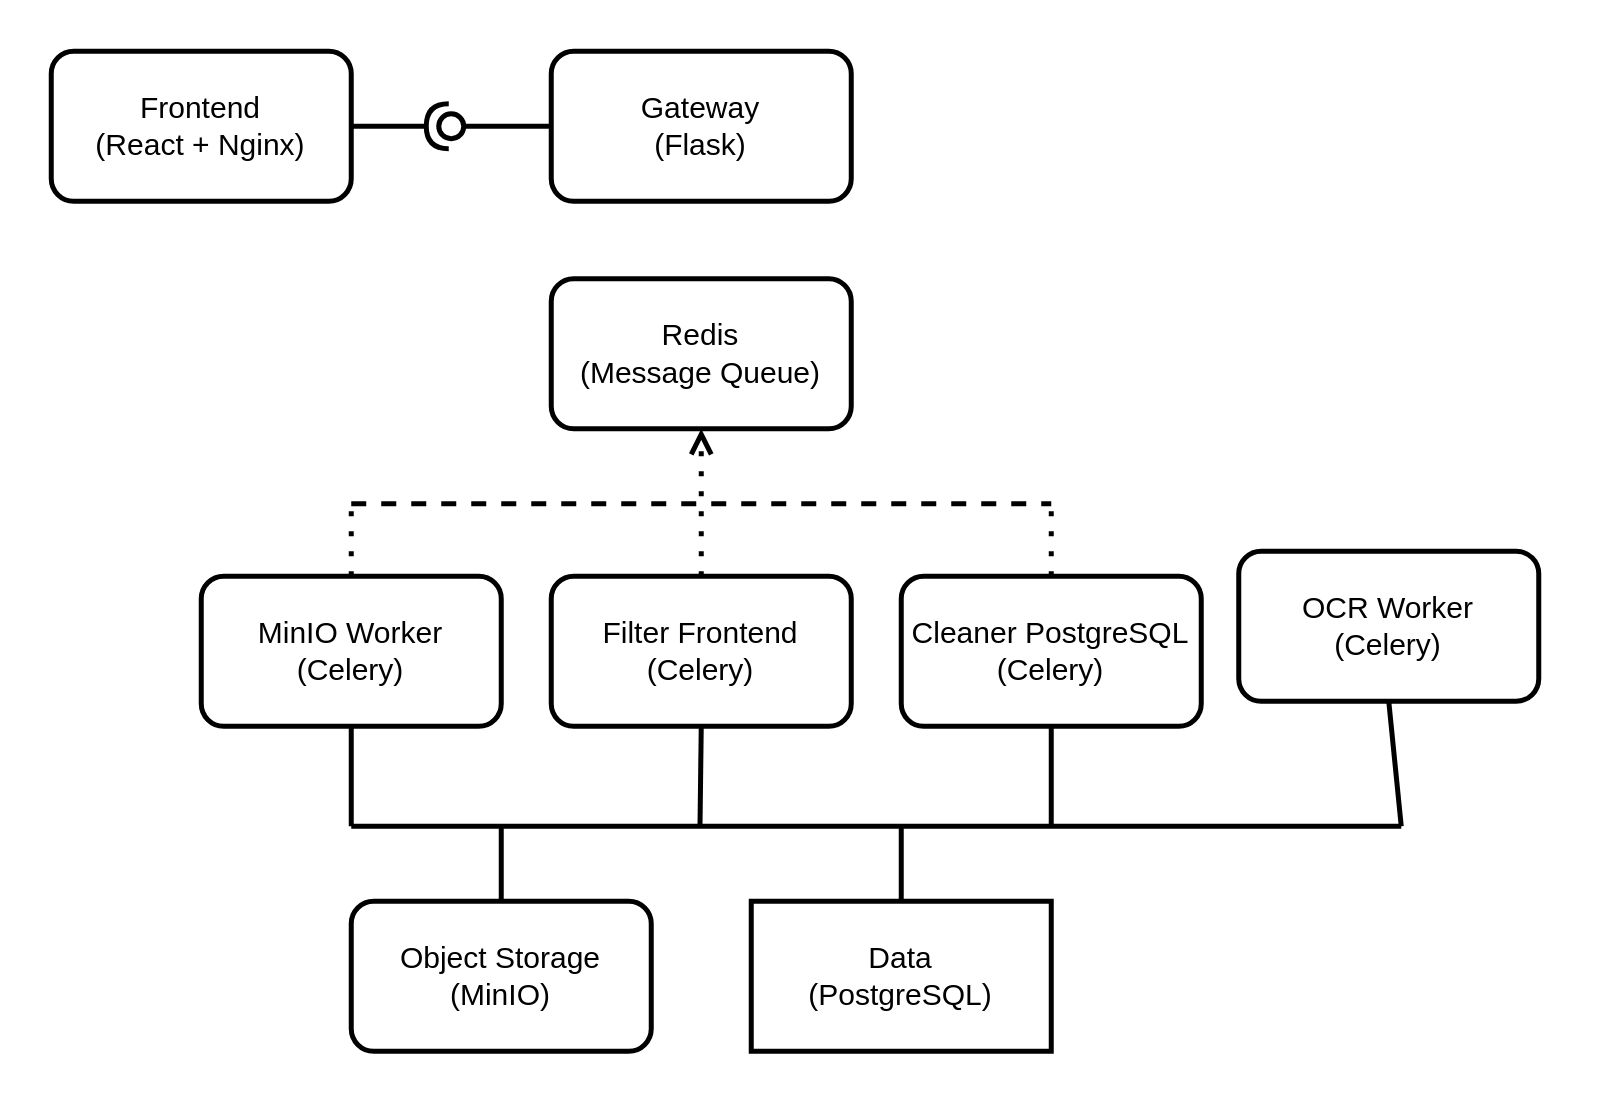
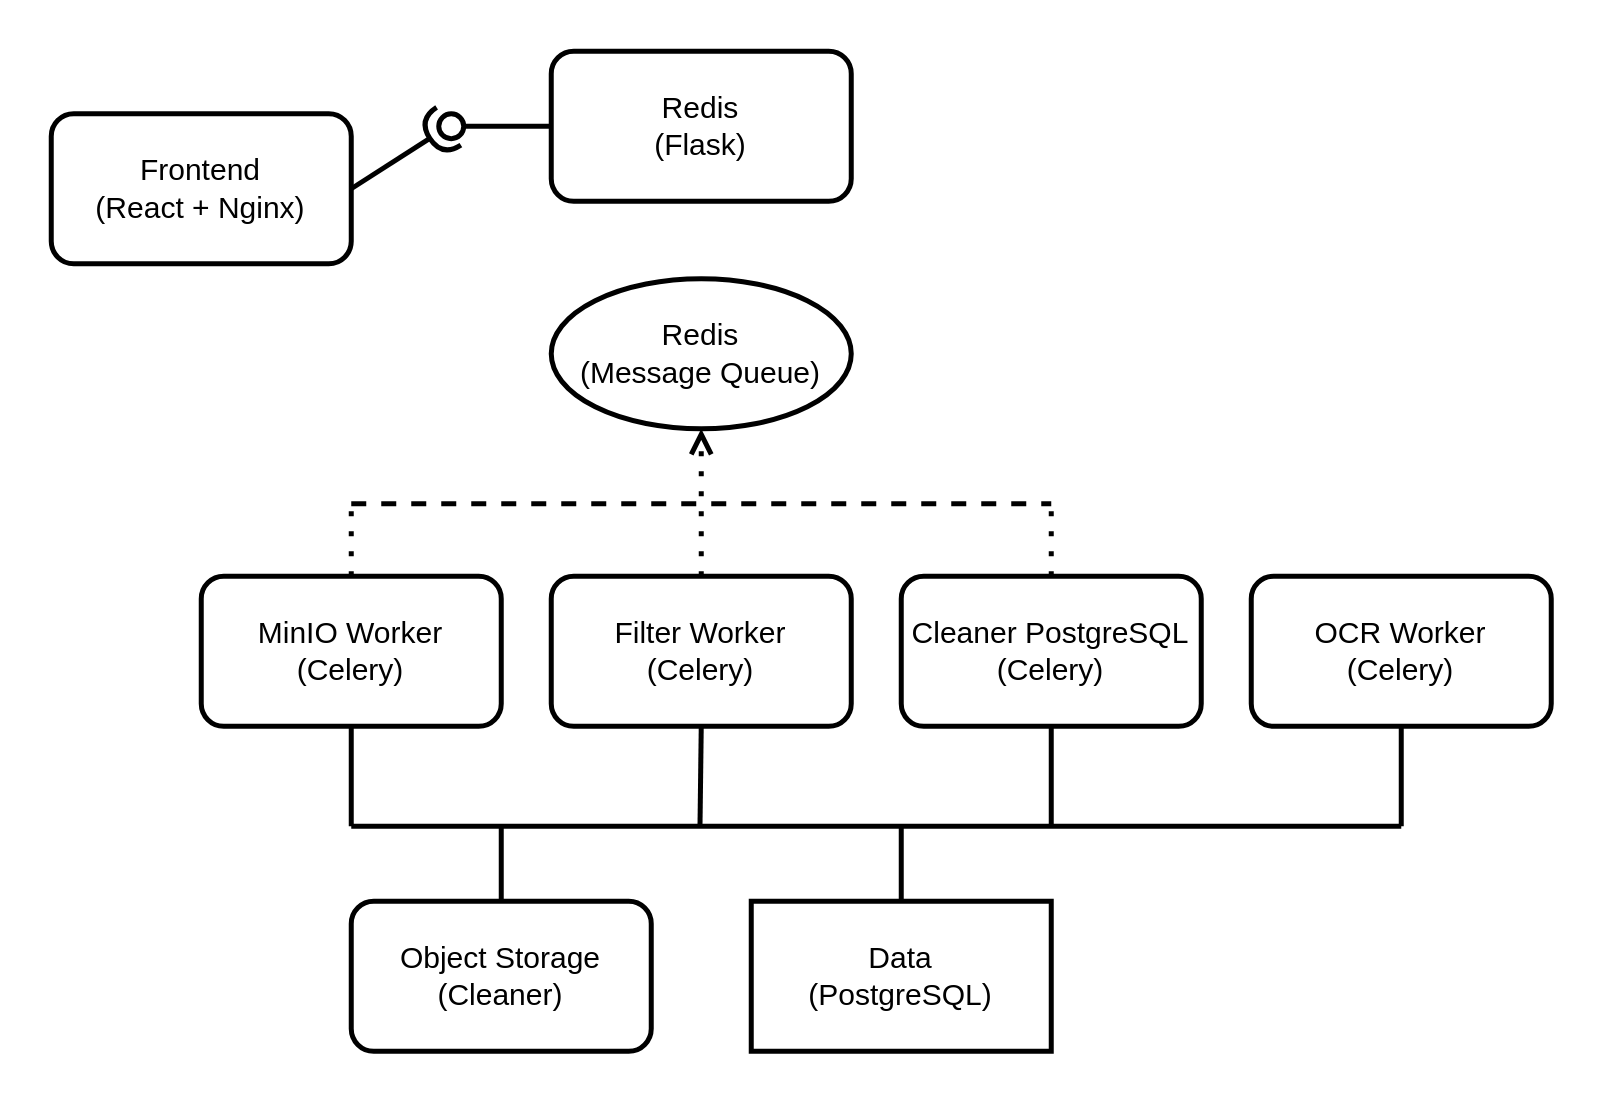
(201, 126) -> (201, 189)
(701, 126) -> (701, 126)
(701, 354) -> (701, 354)
(1389, 626) -> (1401, 651)
(701, 651) -> (701, 651)
(501, 976) -> (501, 976)
